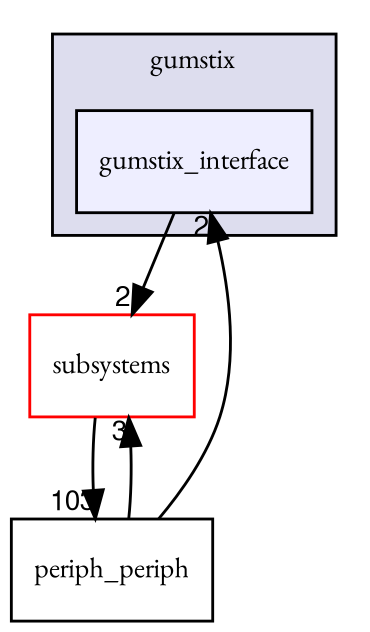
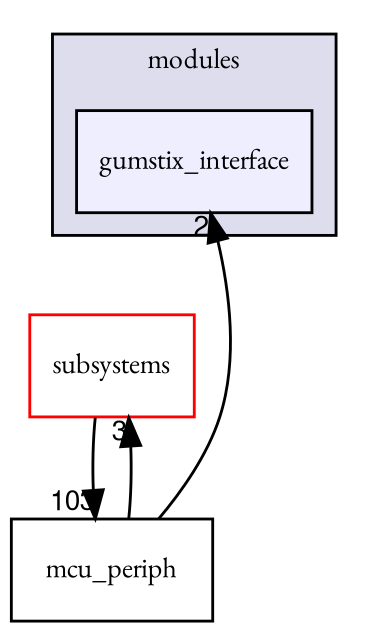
(194, 61) -> (194, 61)
(158, 252) -> none
(112, 570) -> (112, 570)
